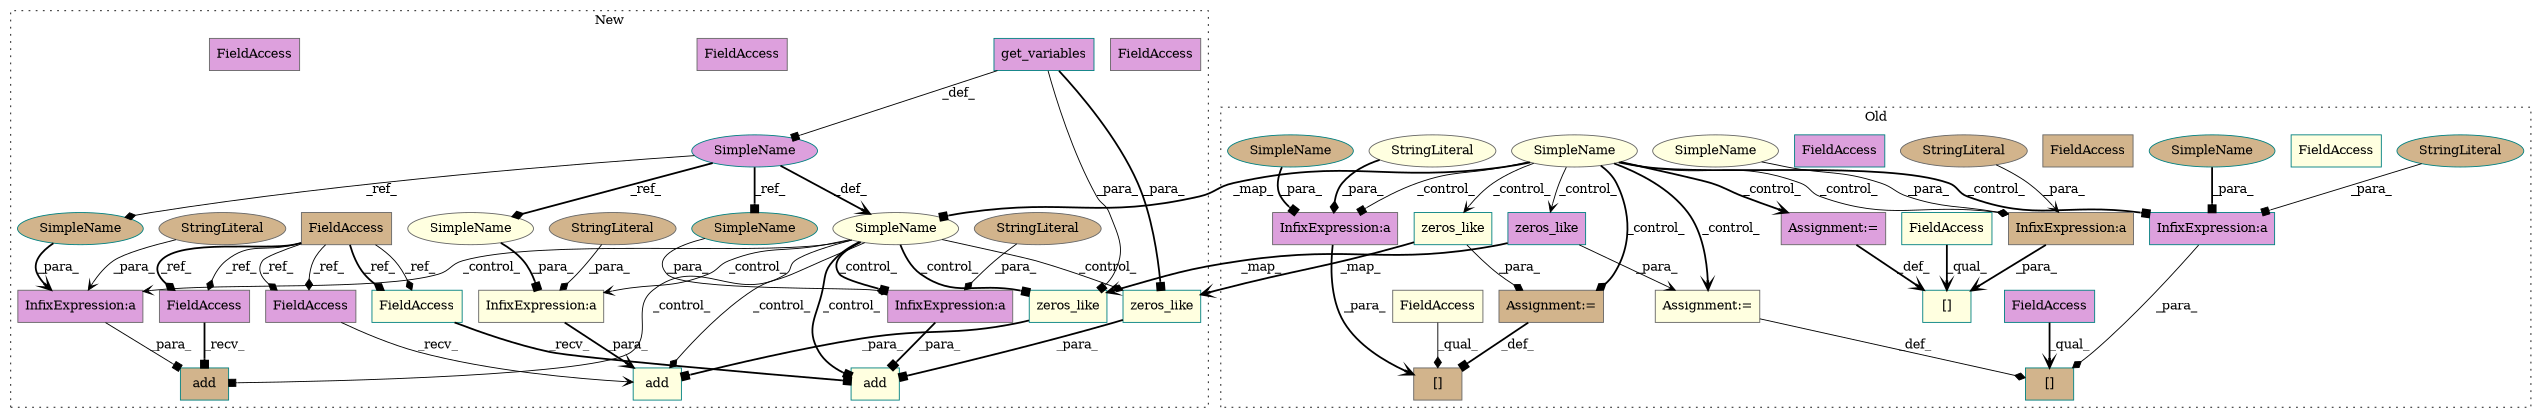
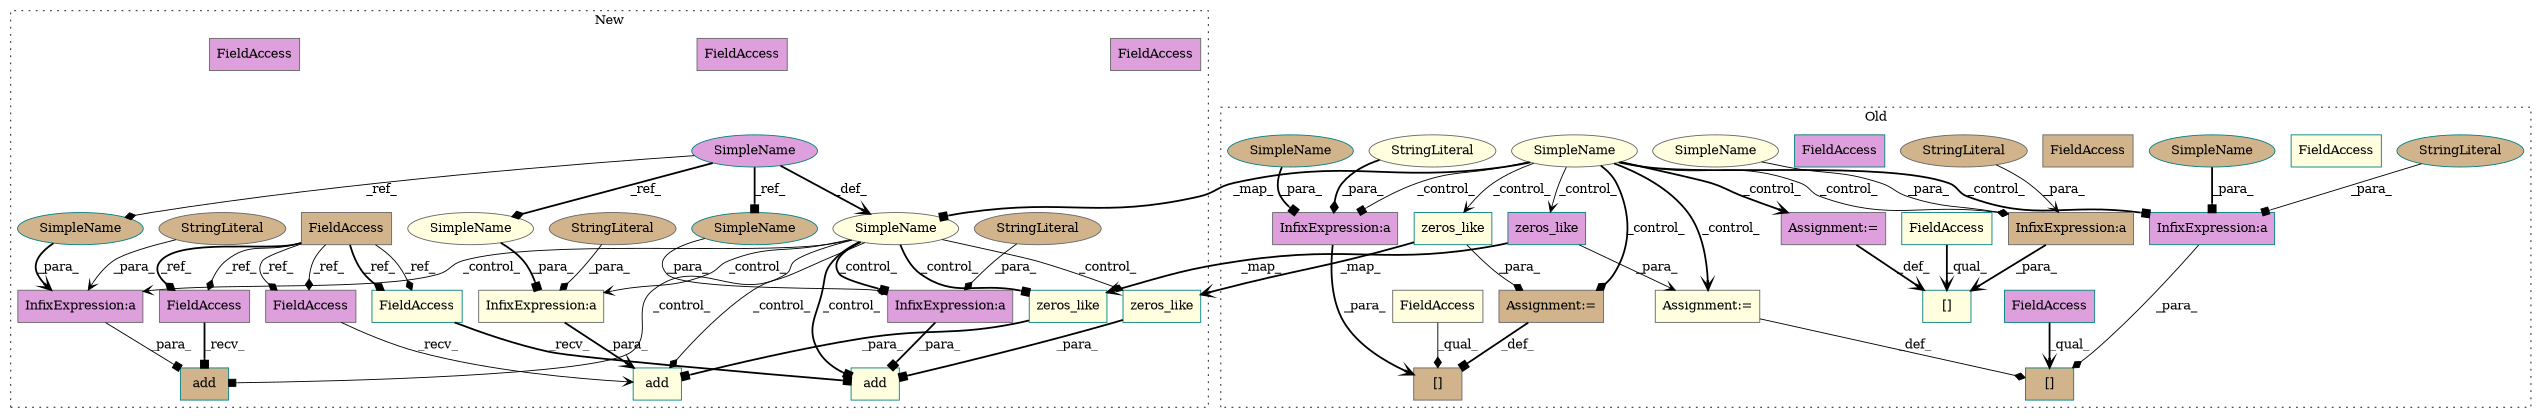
(1044, 54) -> none
